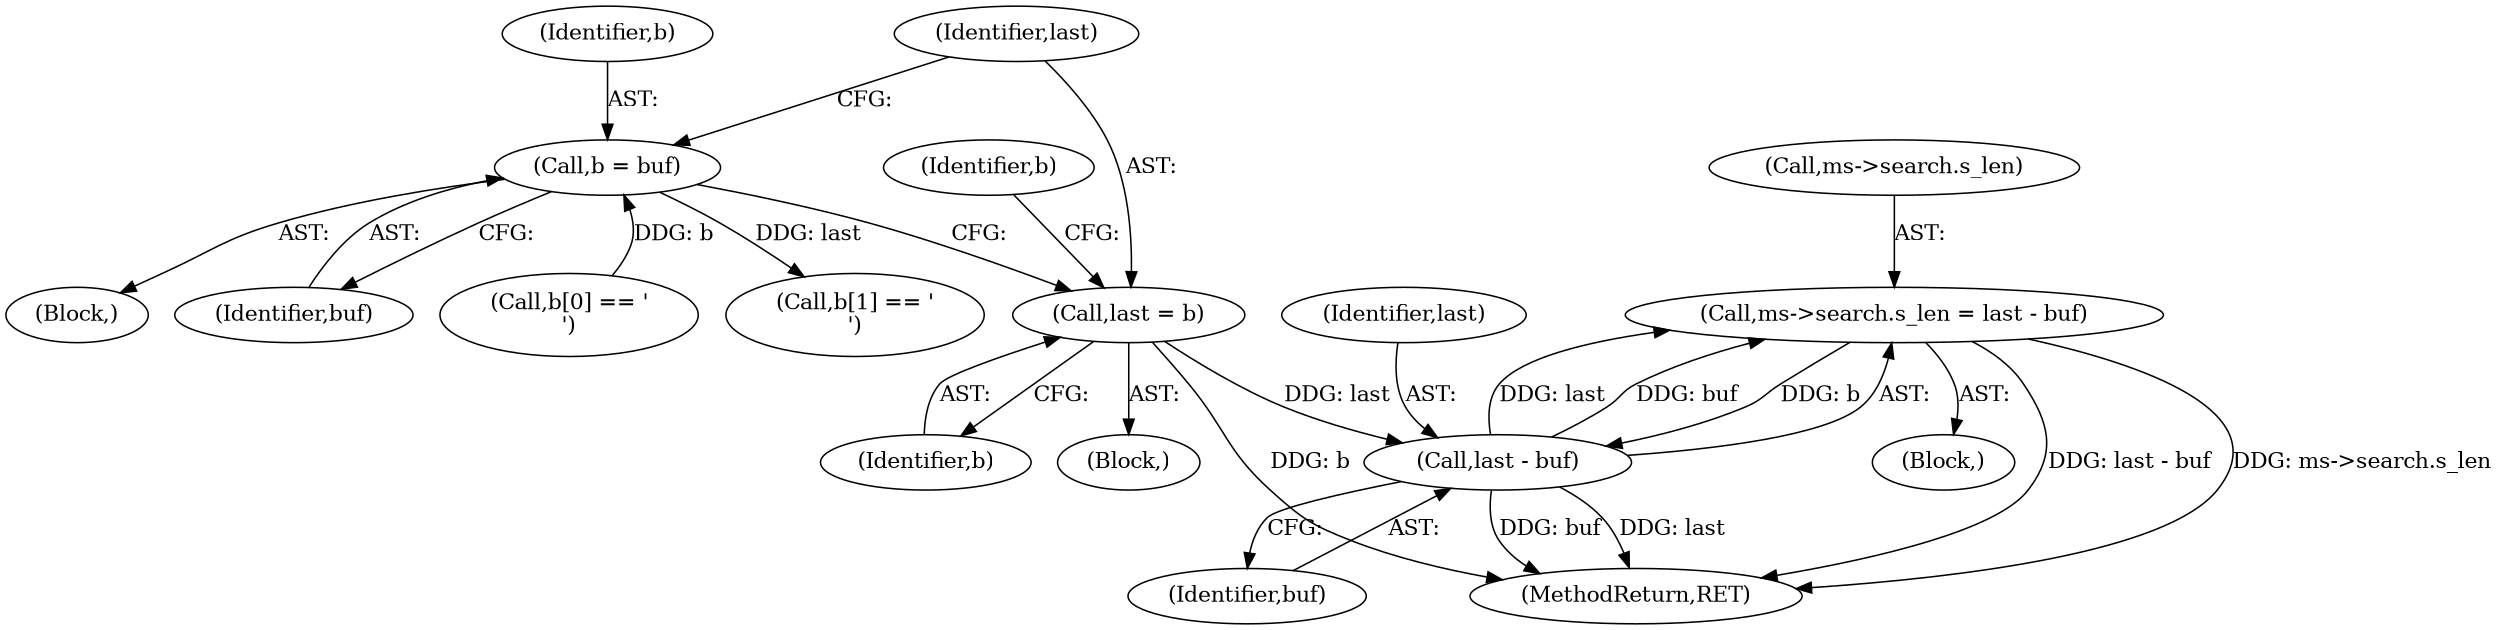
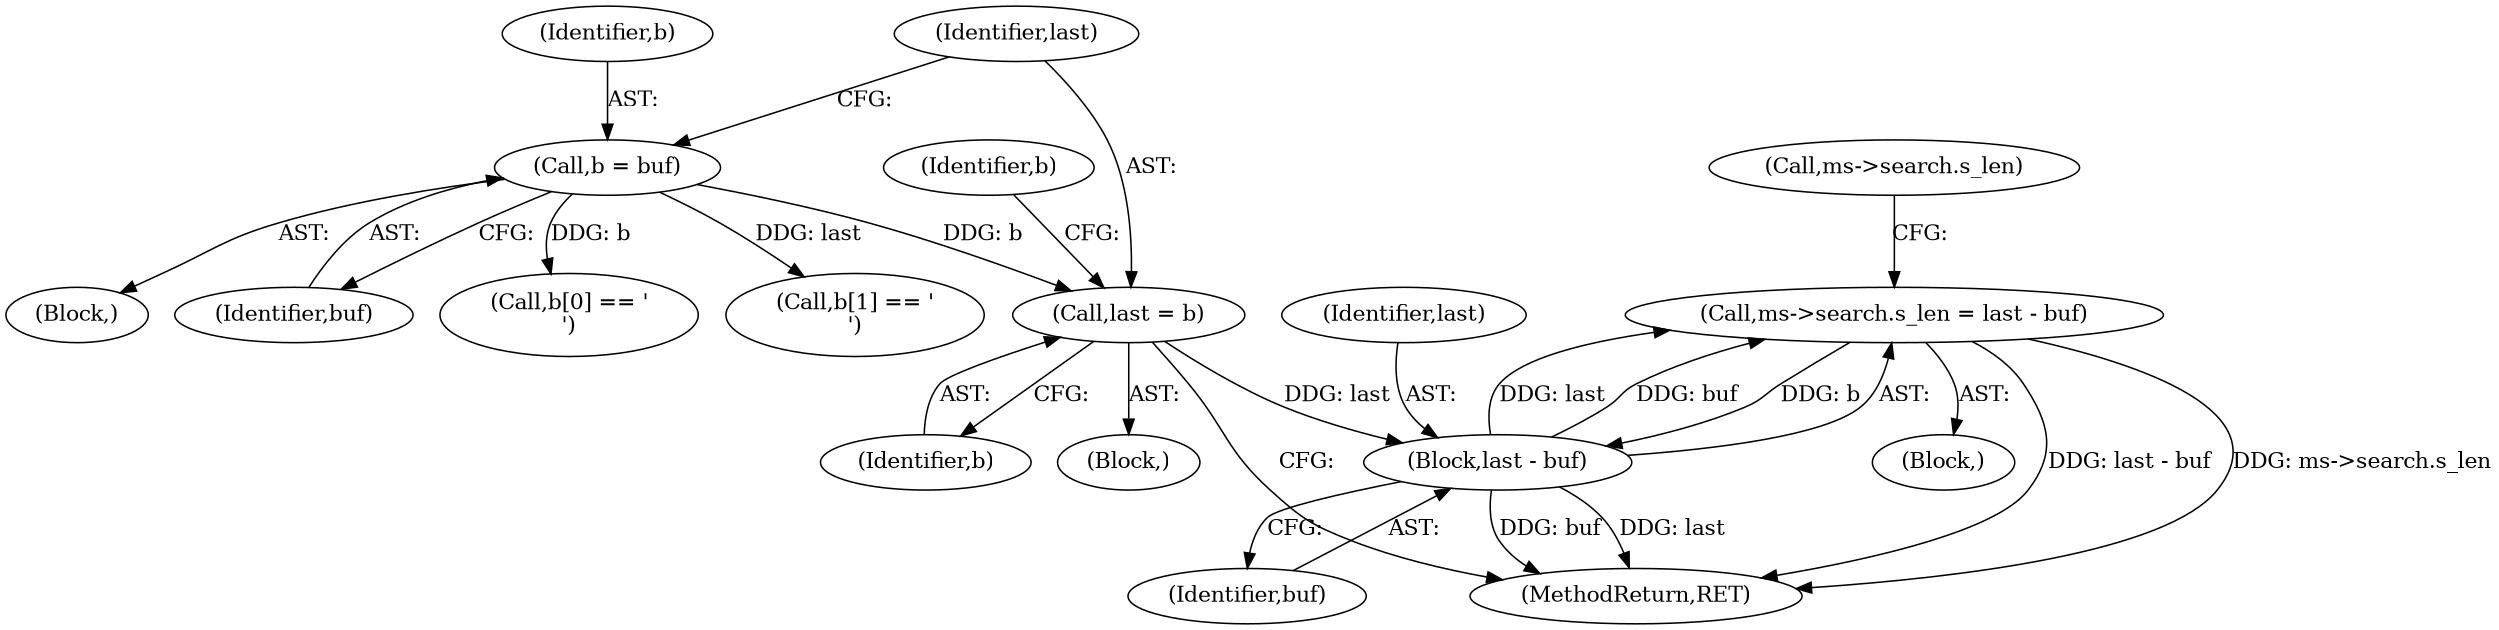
(983, 234) -> (983, 234)
(1924, 234) -> (1924, 234)
(631, 245) -> (551, 223)
(1310, 462) -> (1310, 462)
(1498, 462) -> (1498, 462)
